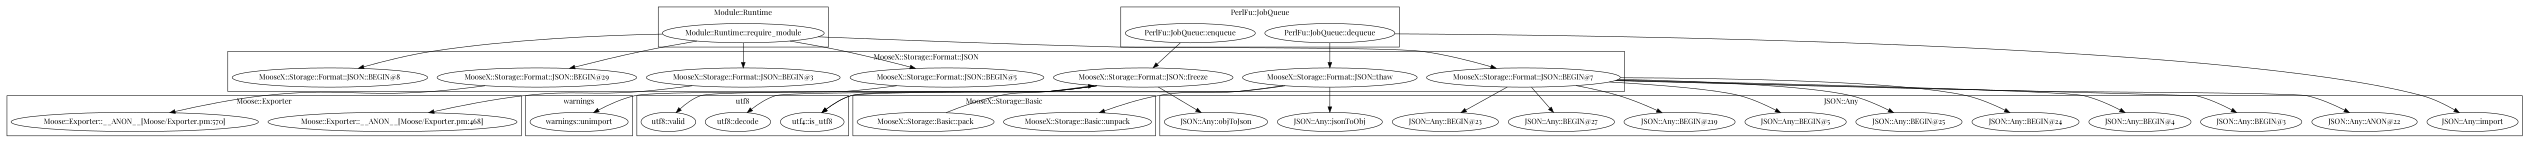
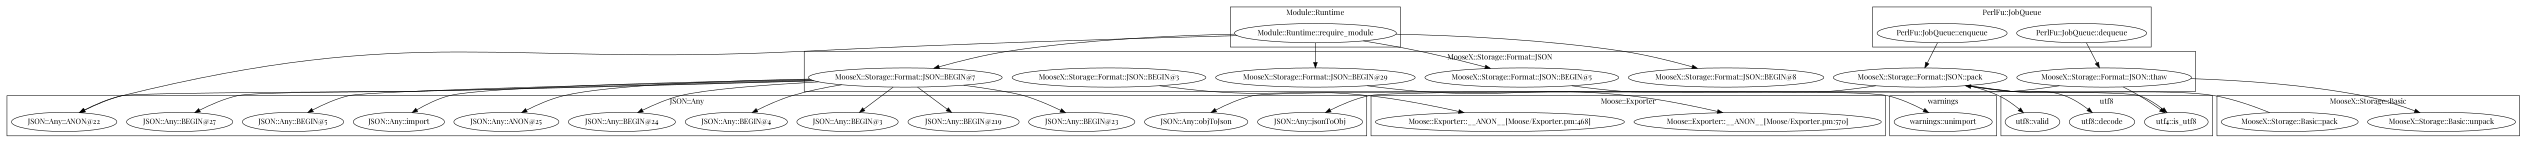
(1928, 46) -> (612, 85)
(743, 55) -> (658, 55)
(1143, 78) -> (1920, 78)
(1909, 122) -> (506, 122)
